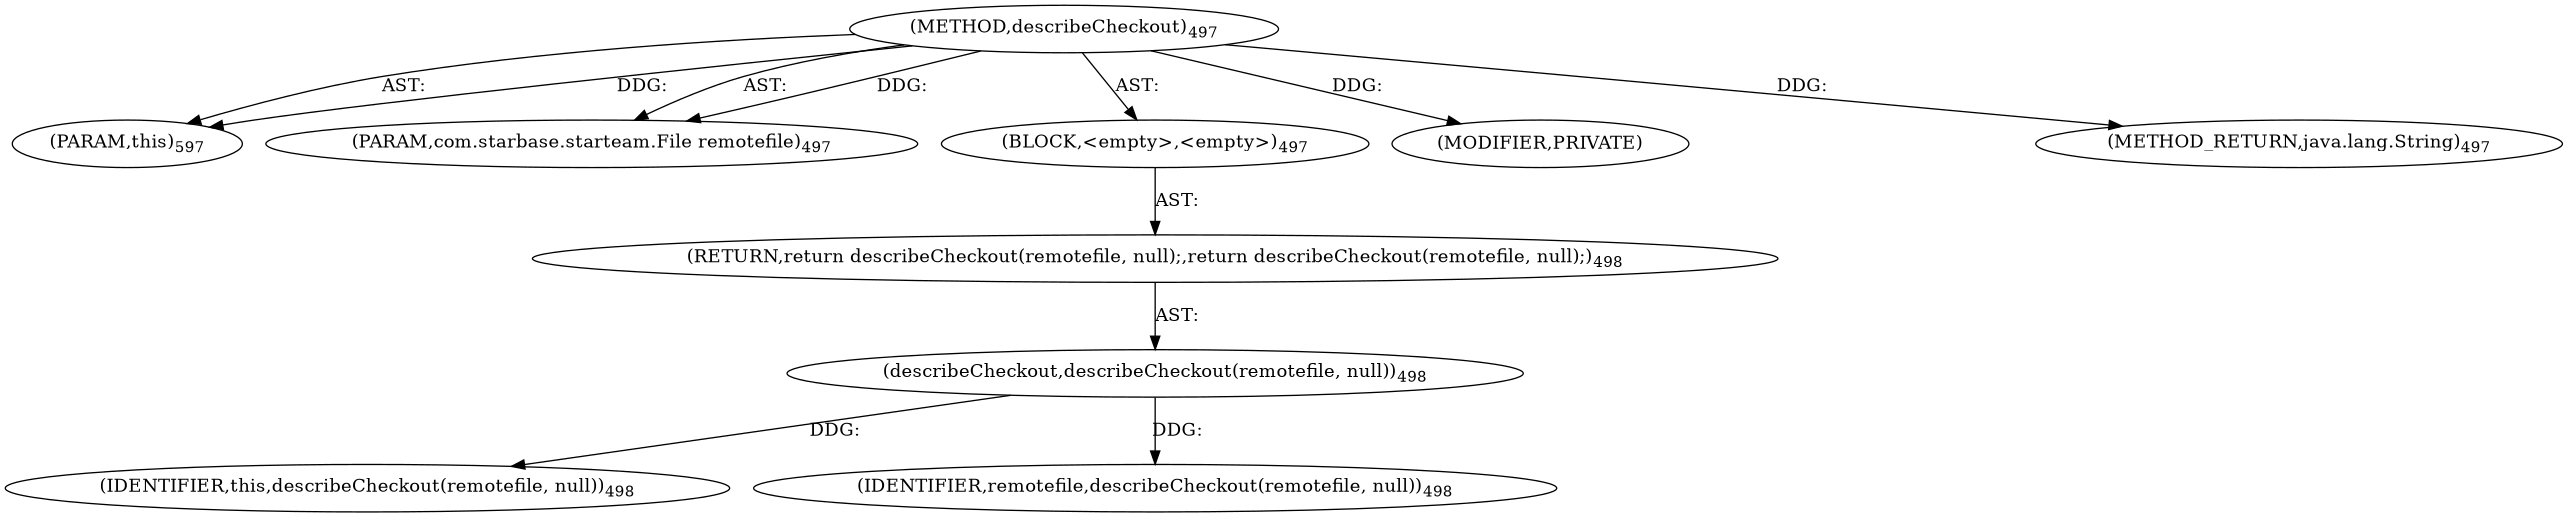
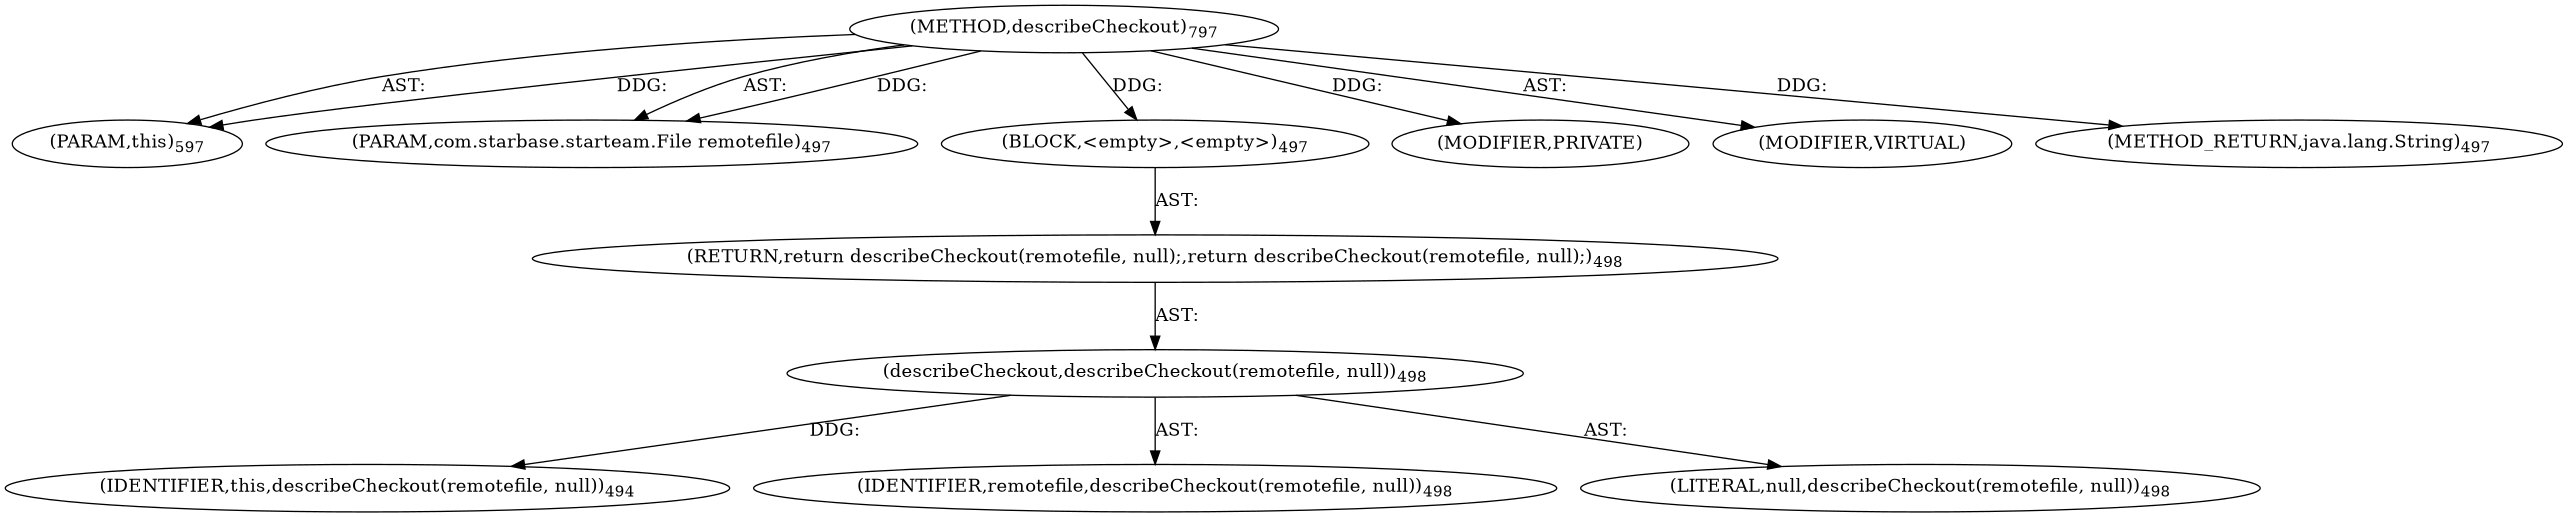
(1203, 27) -> (1203, 27)
(1141, 86) -> (1141, 86)
none -> (1862, 144)
(1180, 431) -> (1180, 431)
(620, 486) -> (620, 486)
none -> (1920, 488)
